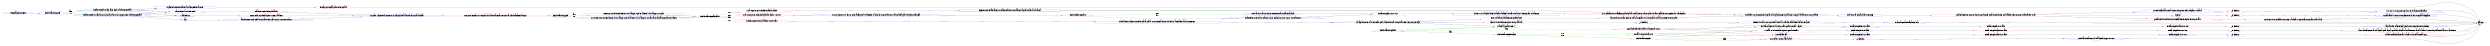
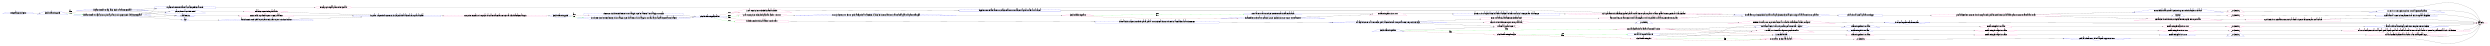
(1563, 36) -> (1563, 36)
